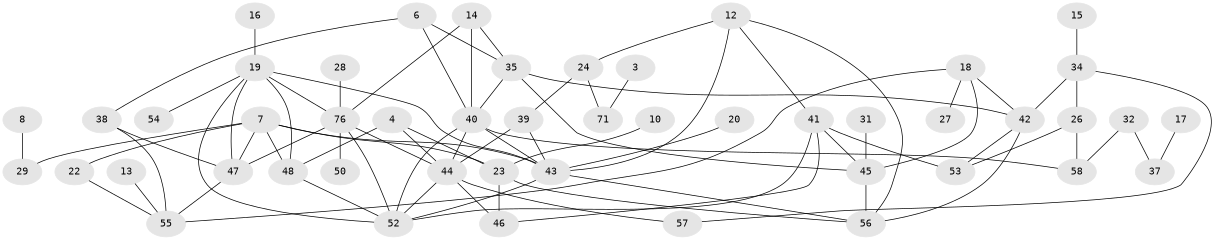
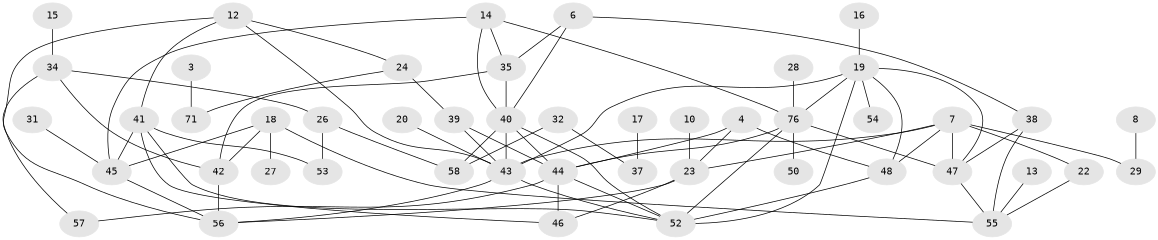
(990, 146) -> none
(672, 155) -> (240, 36)
